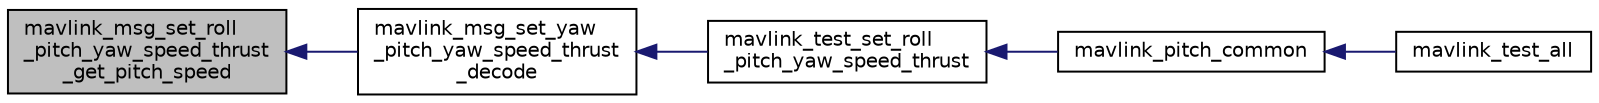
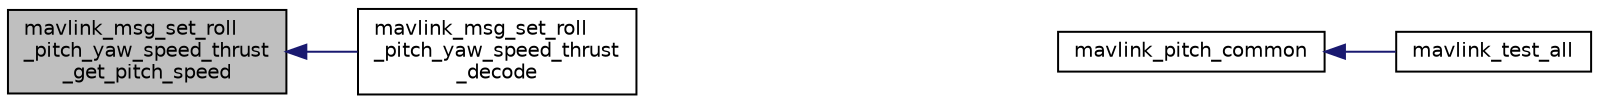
(497, 52) -> (497, 52)
(847, 52) -> none
